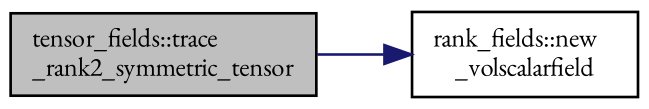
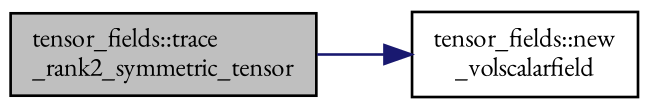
(525, 54) -> (525, 54)
